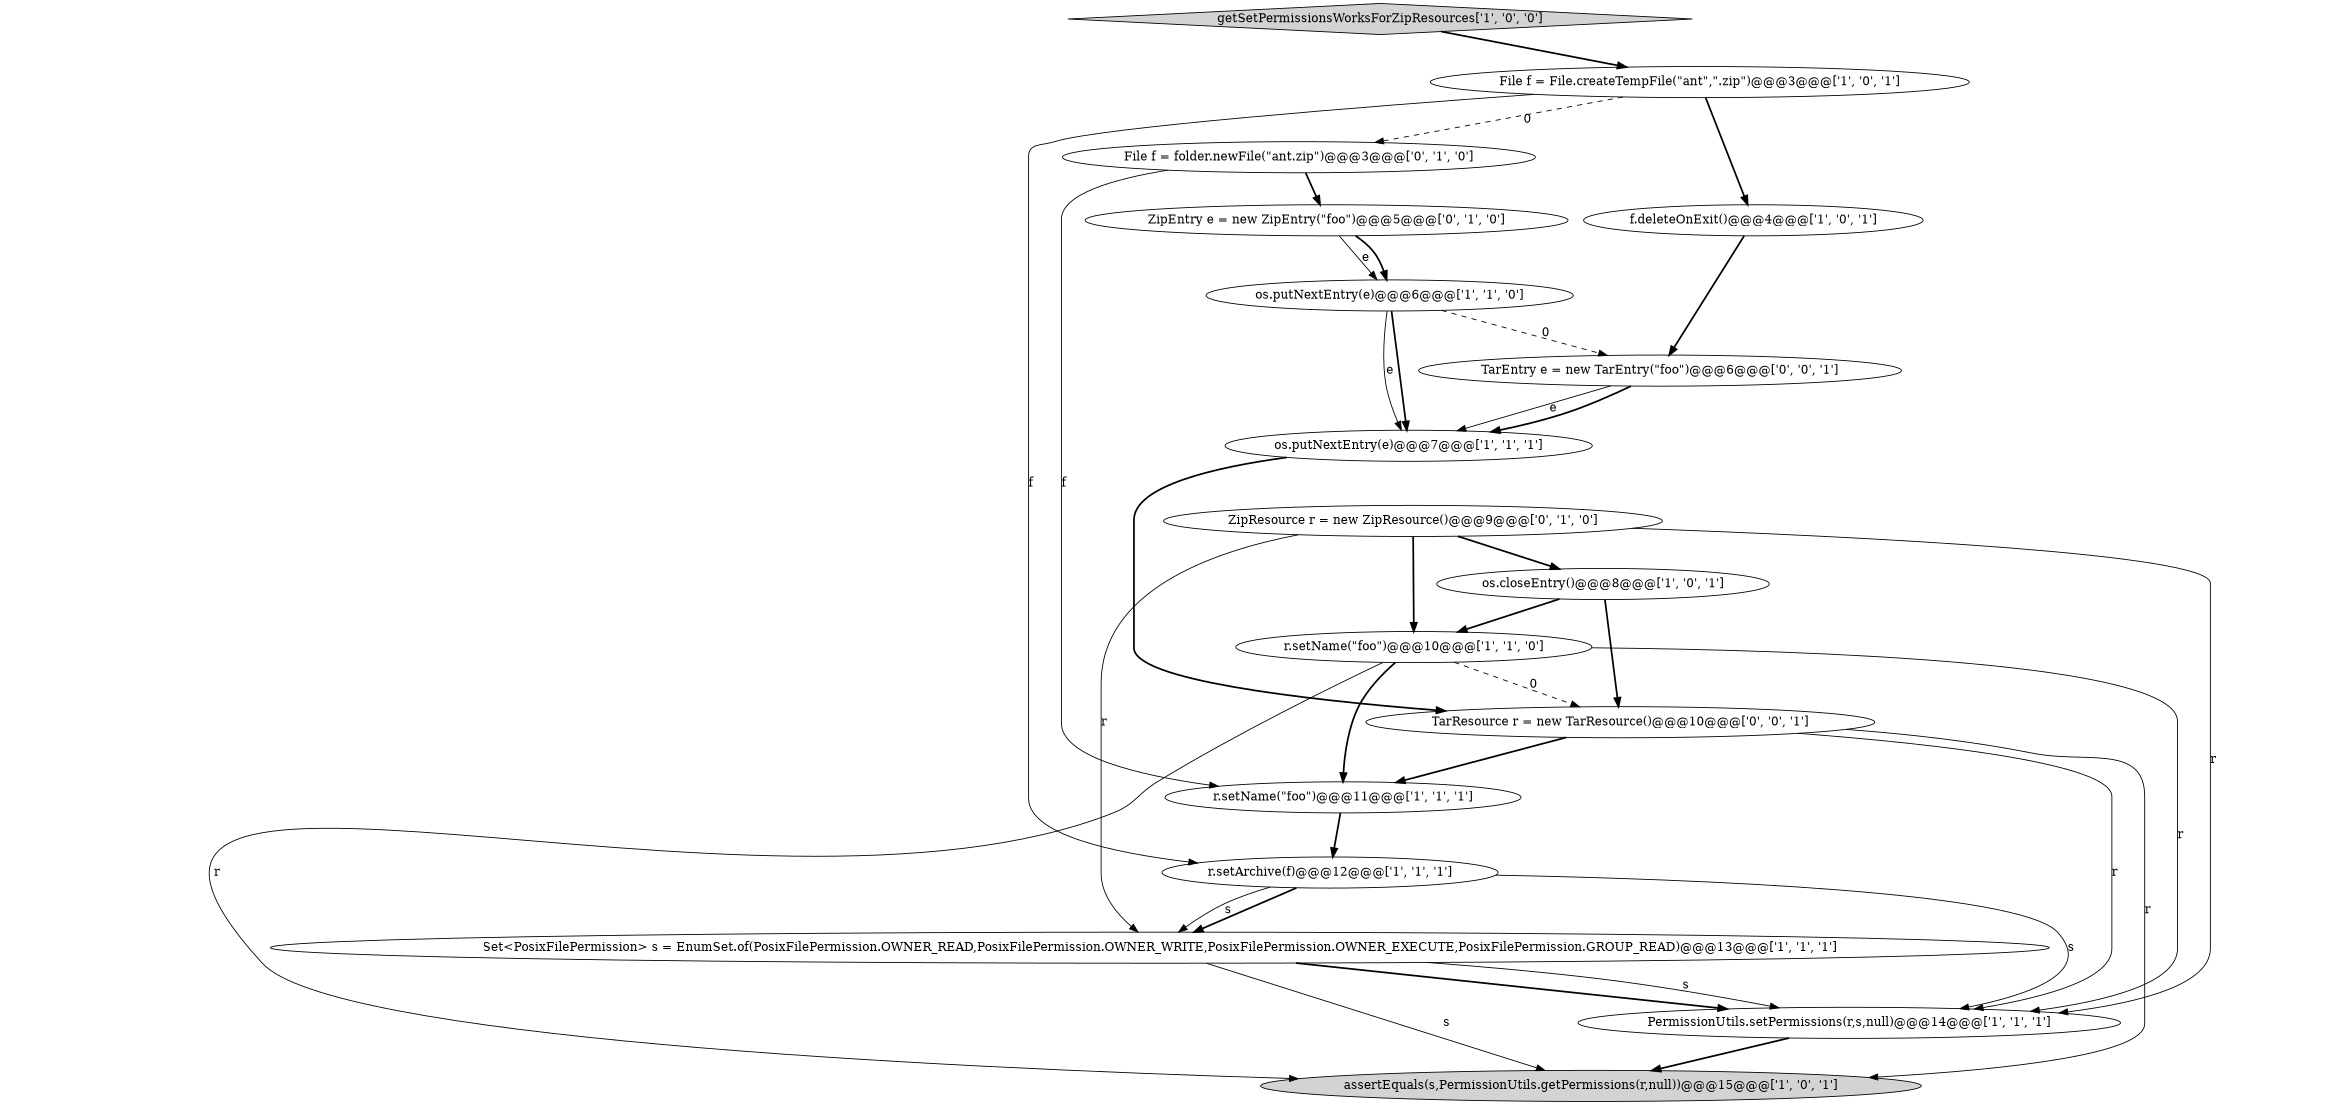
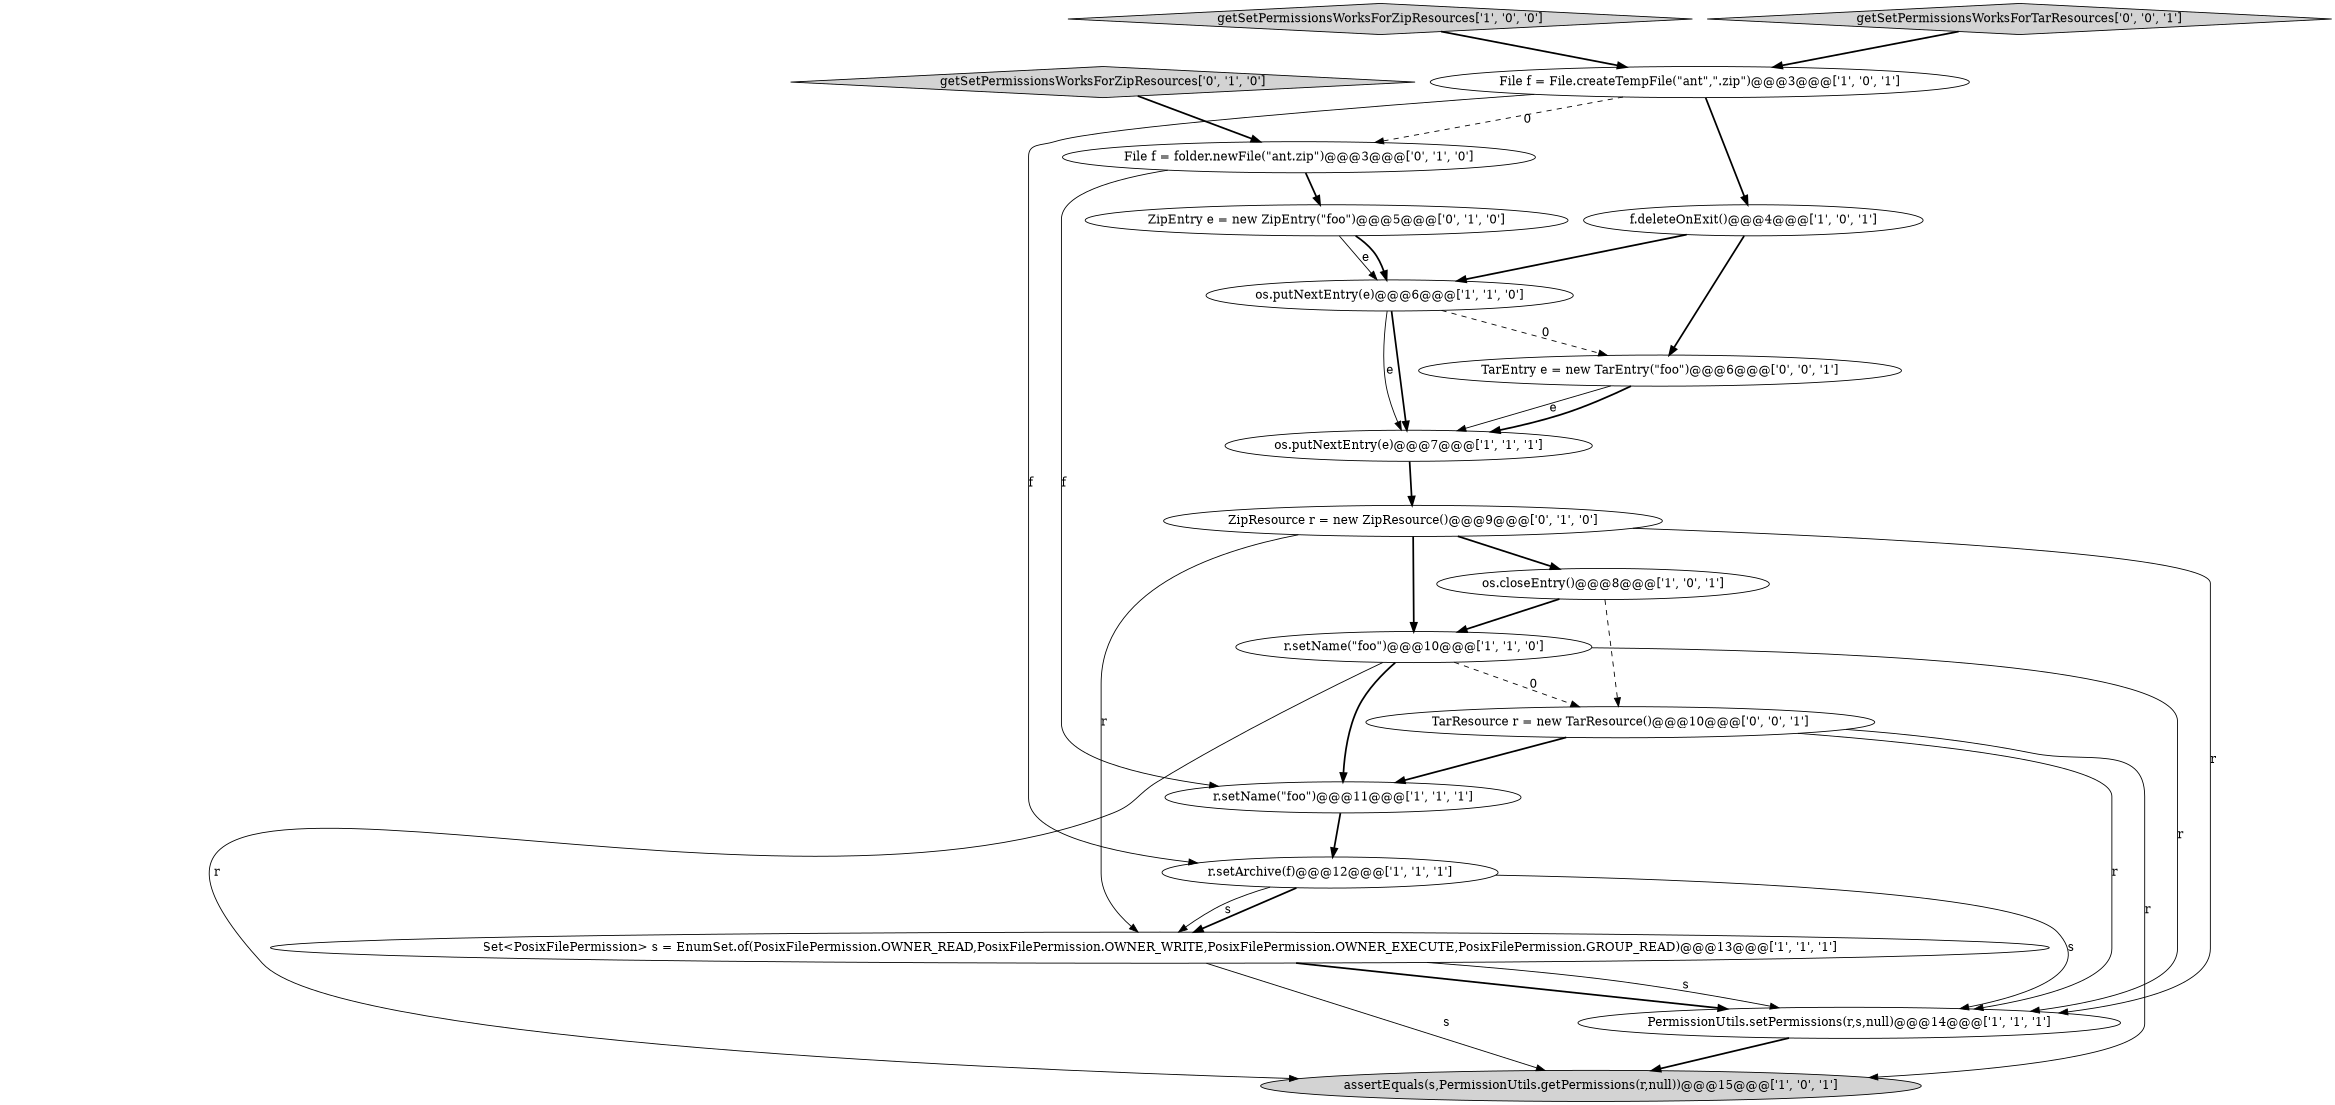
none -> (2019, 19)
none -> (1103, 82)
none -> (1576, 257)
(1138, 654) -> (1411, 479)
(1612, 654) -> (1612, 654)
